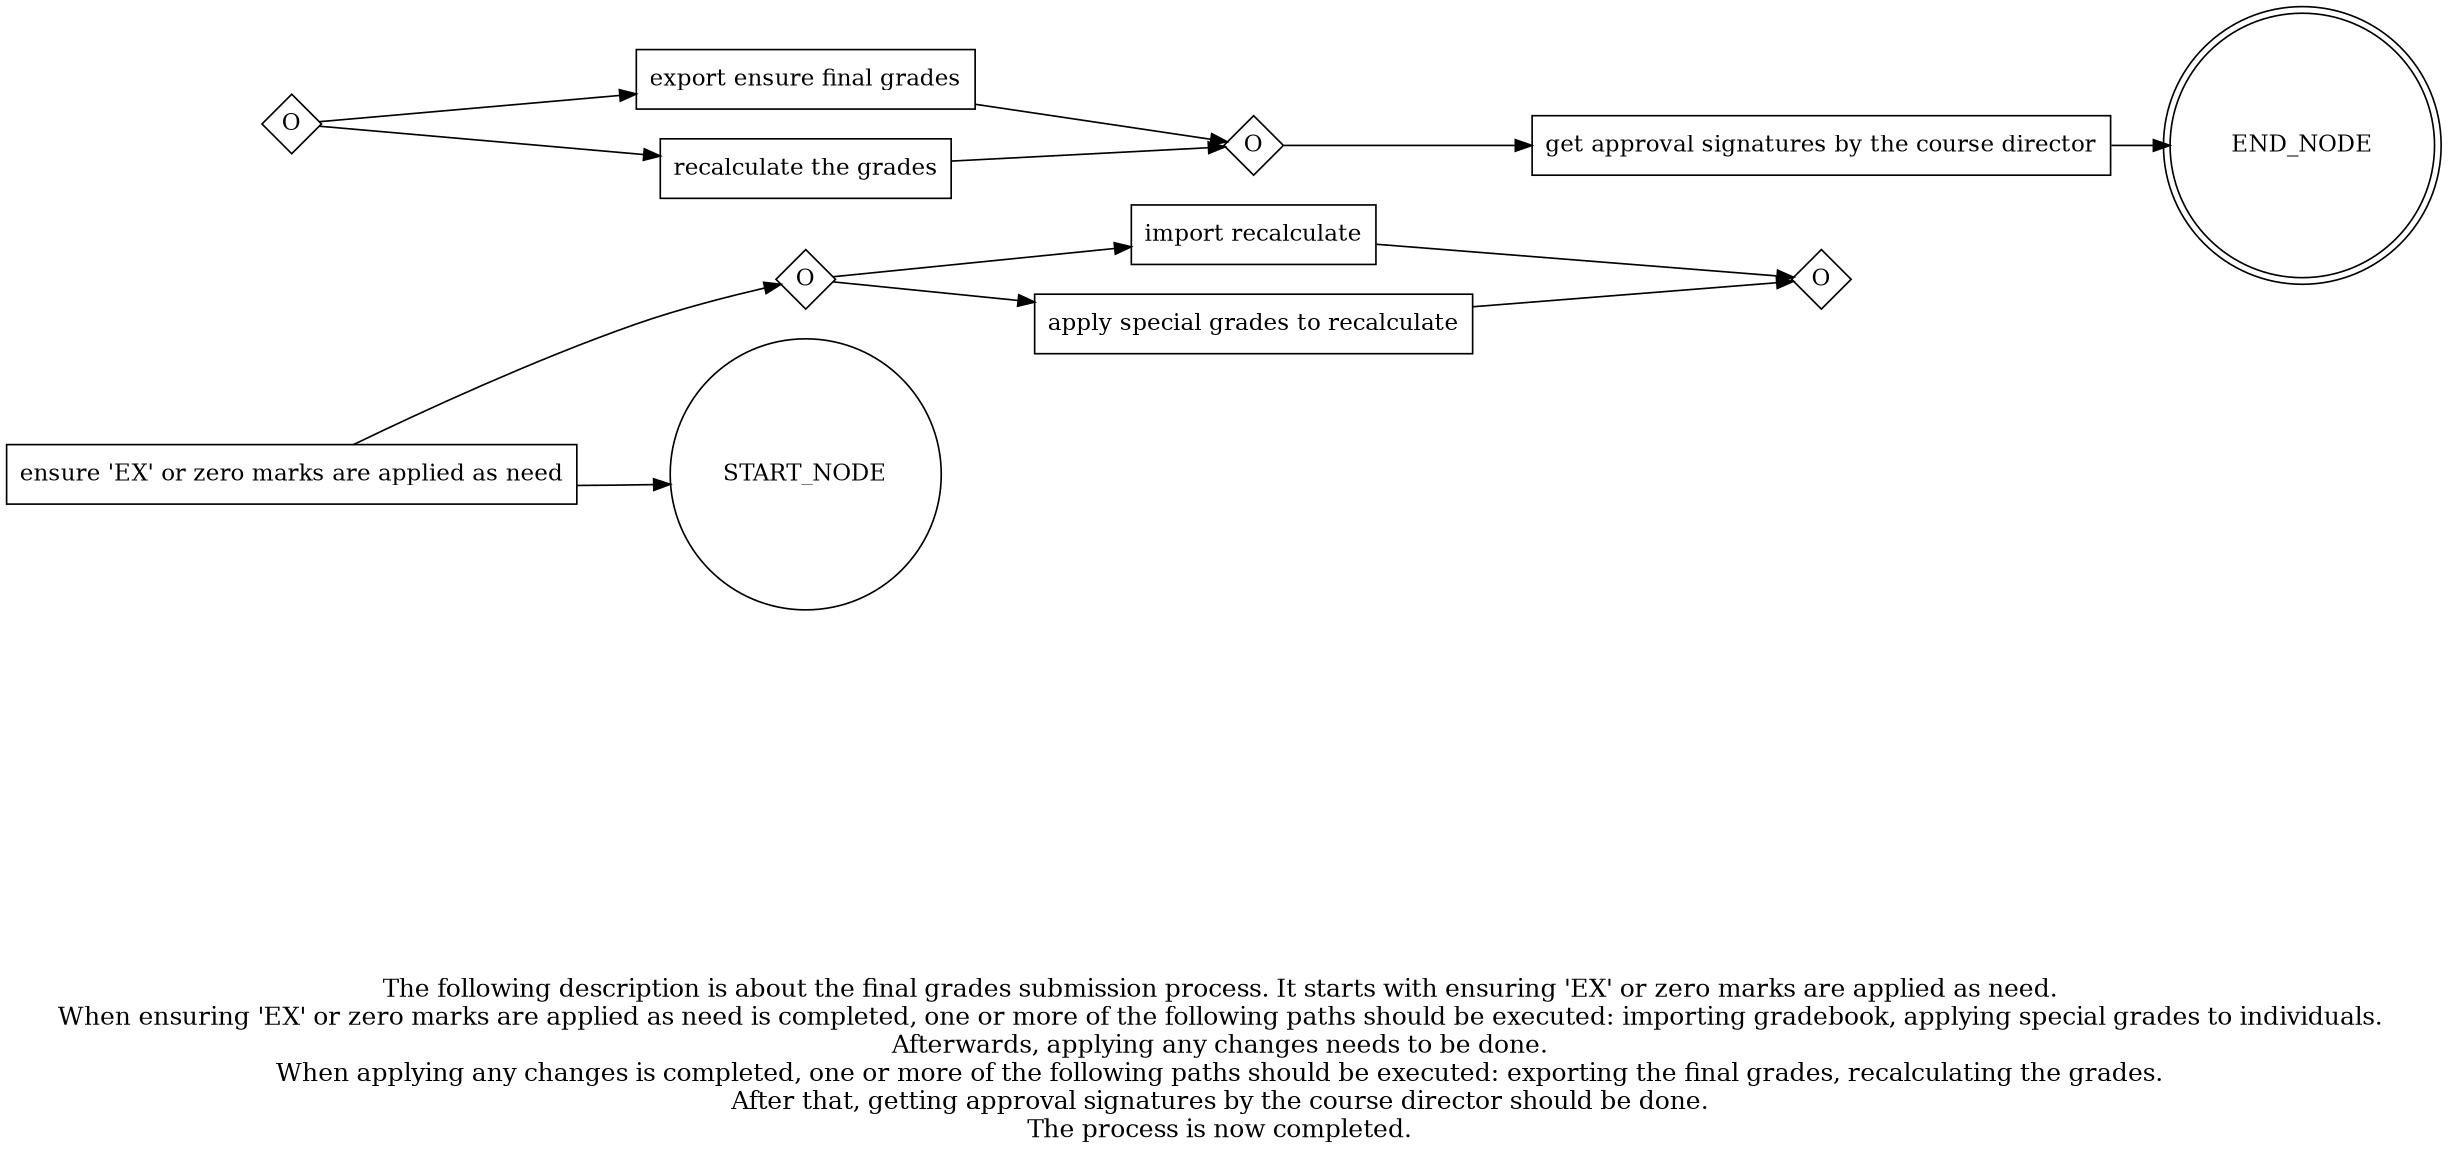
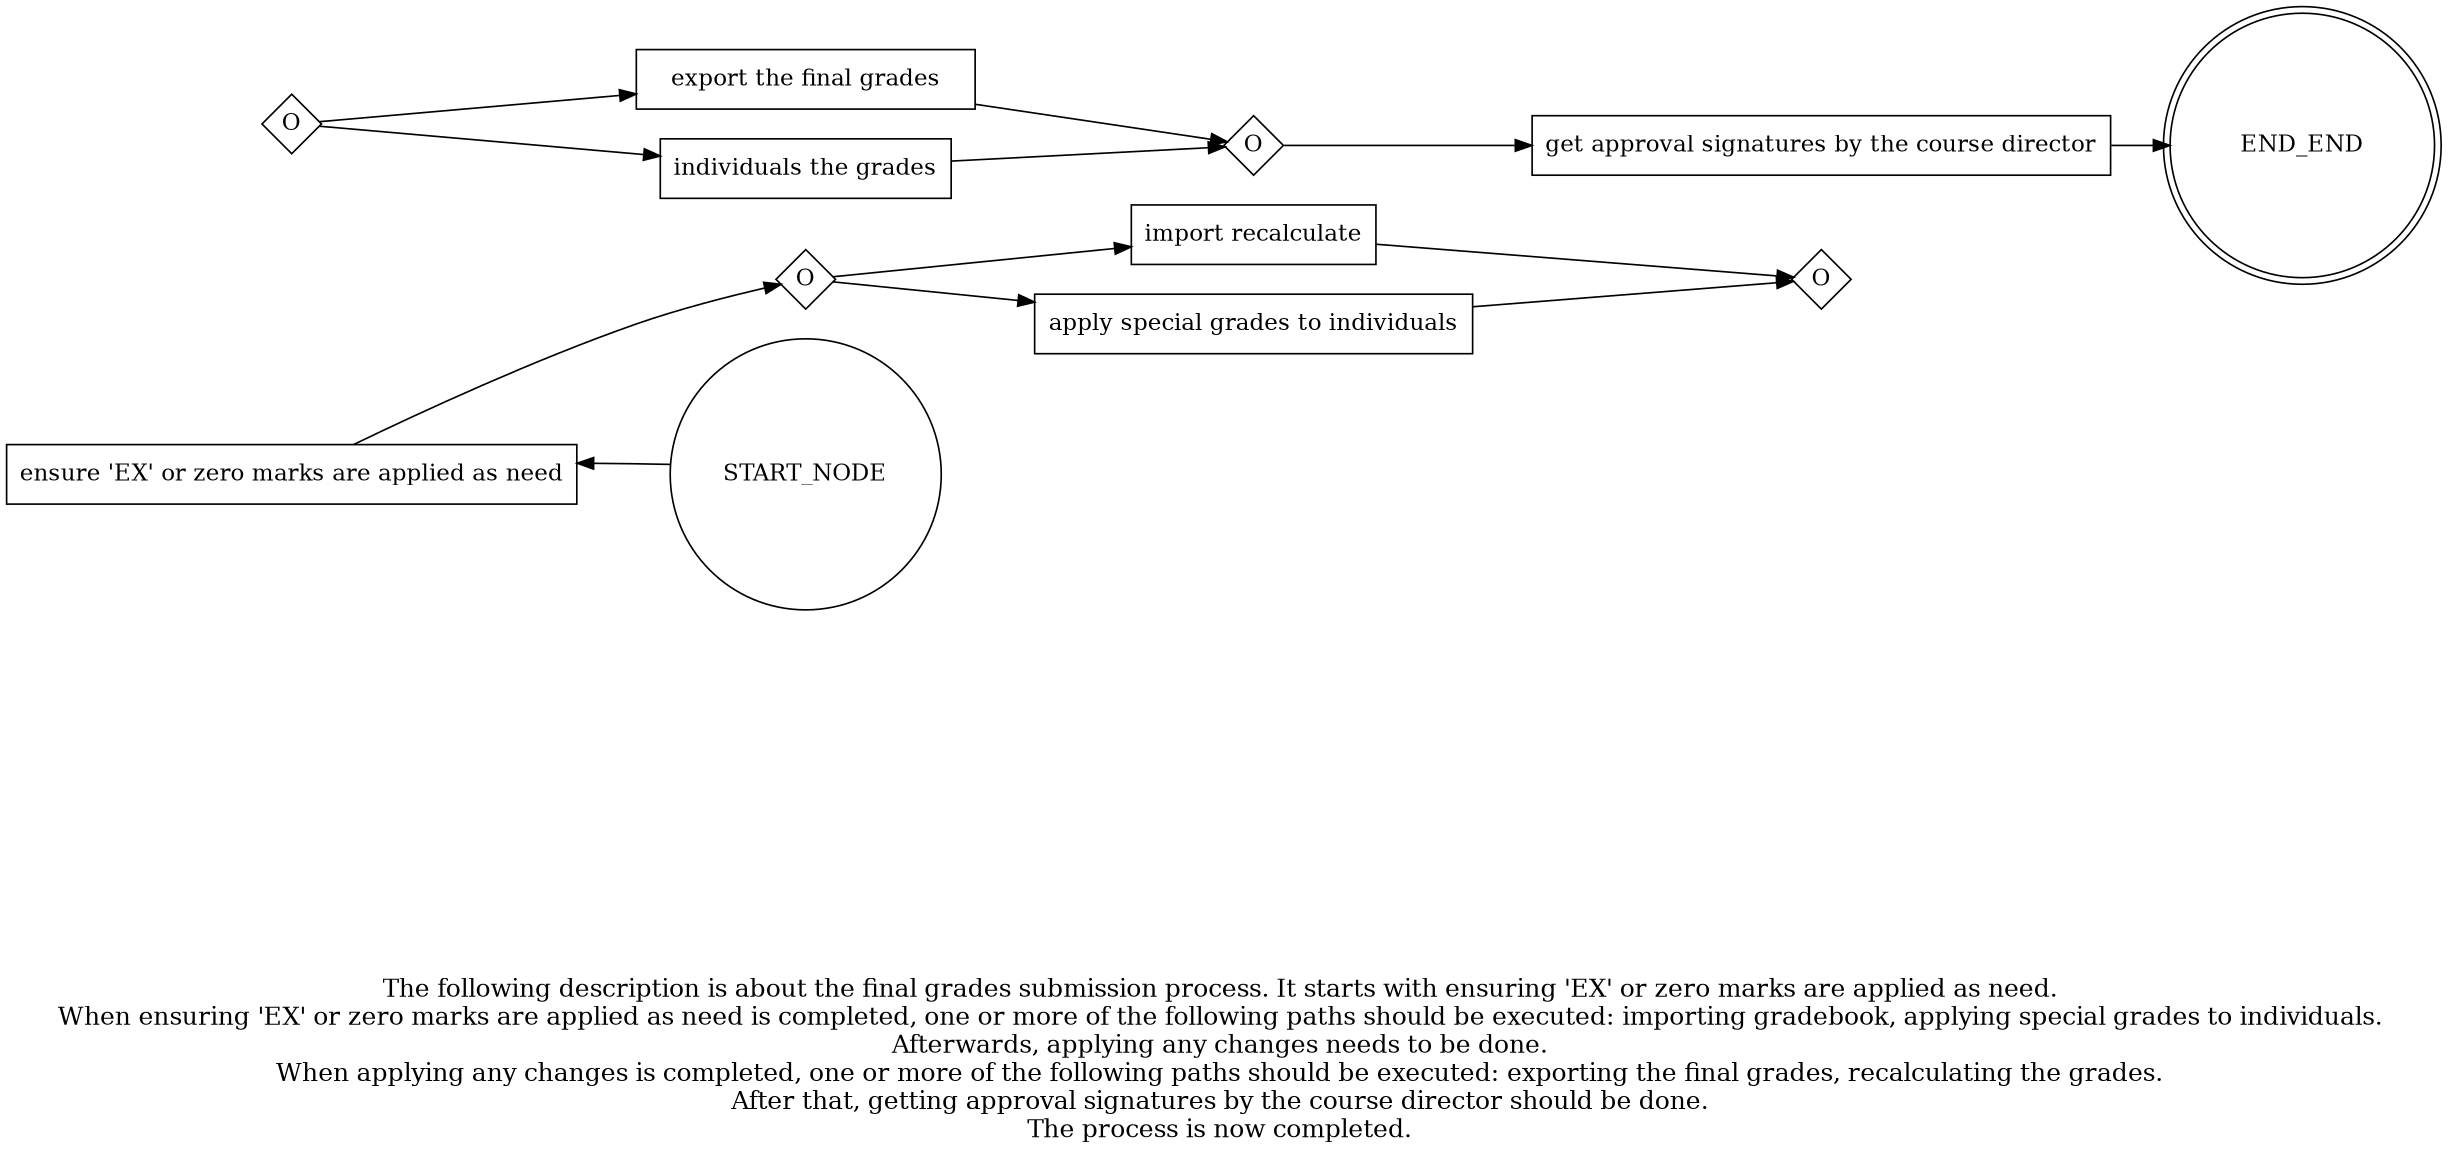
(806, 79) -> (806, 79)
(2302, 145) -> (2302, 145)
(806, 169) -> (806, 169)
(1254, 324) -> (1254, 324)
(615, 485) -> (632, 464)
